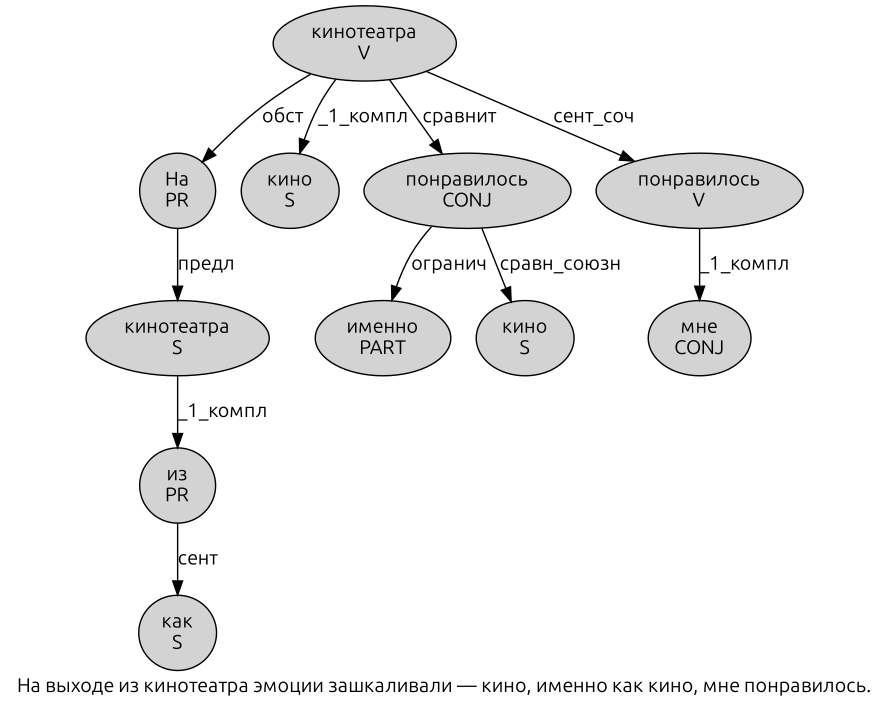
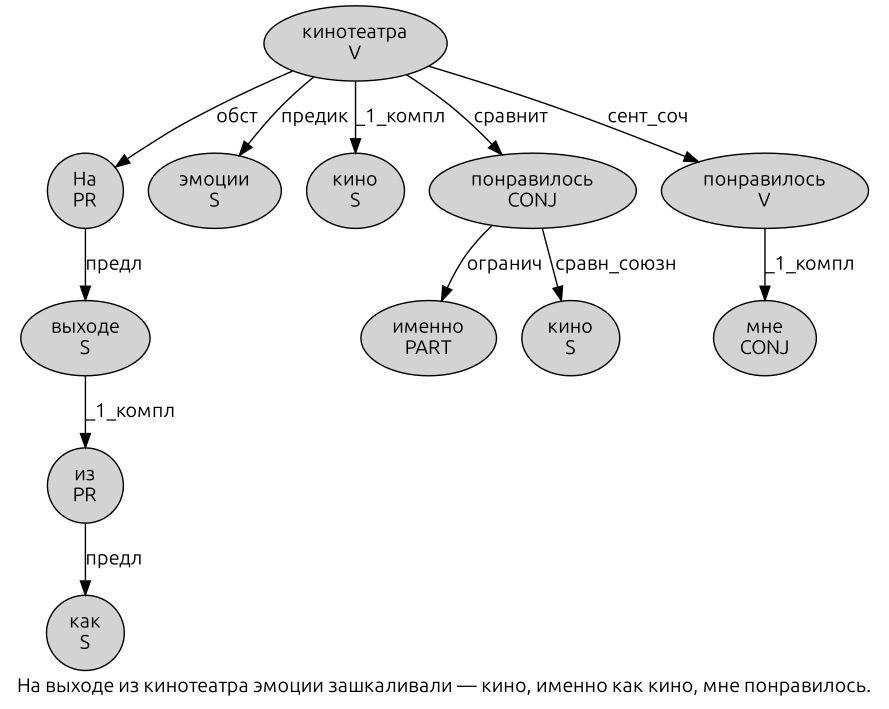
none -> (215, 191)
(178, 338) -> (85, 338)
(198, 559) -> (114, 559)
